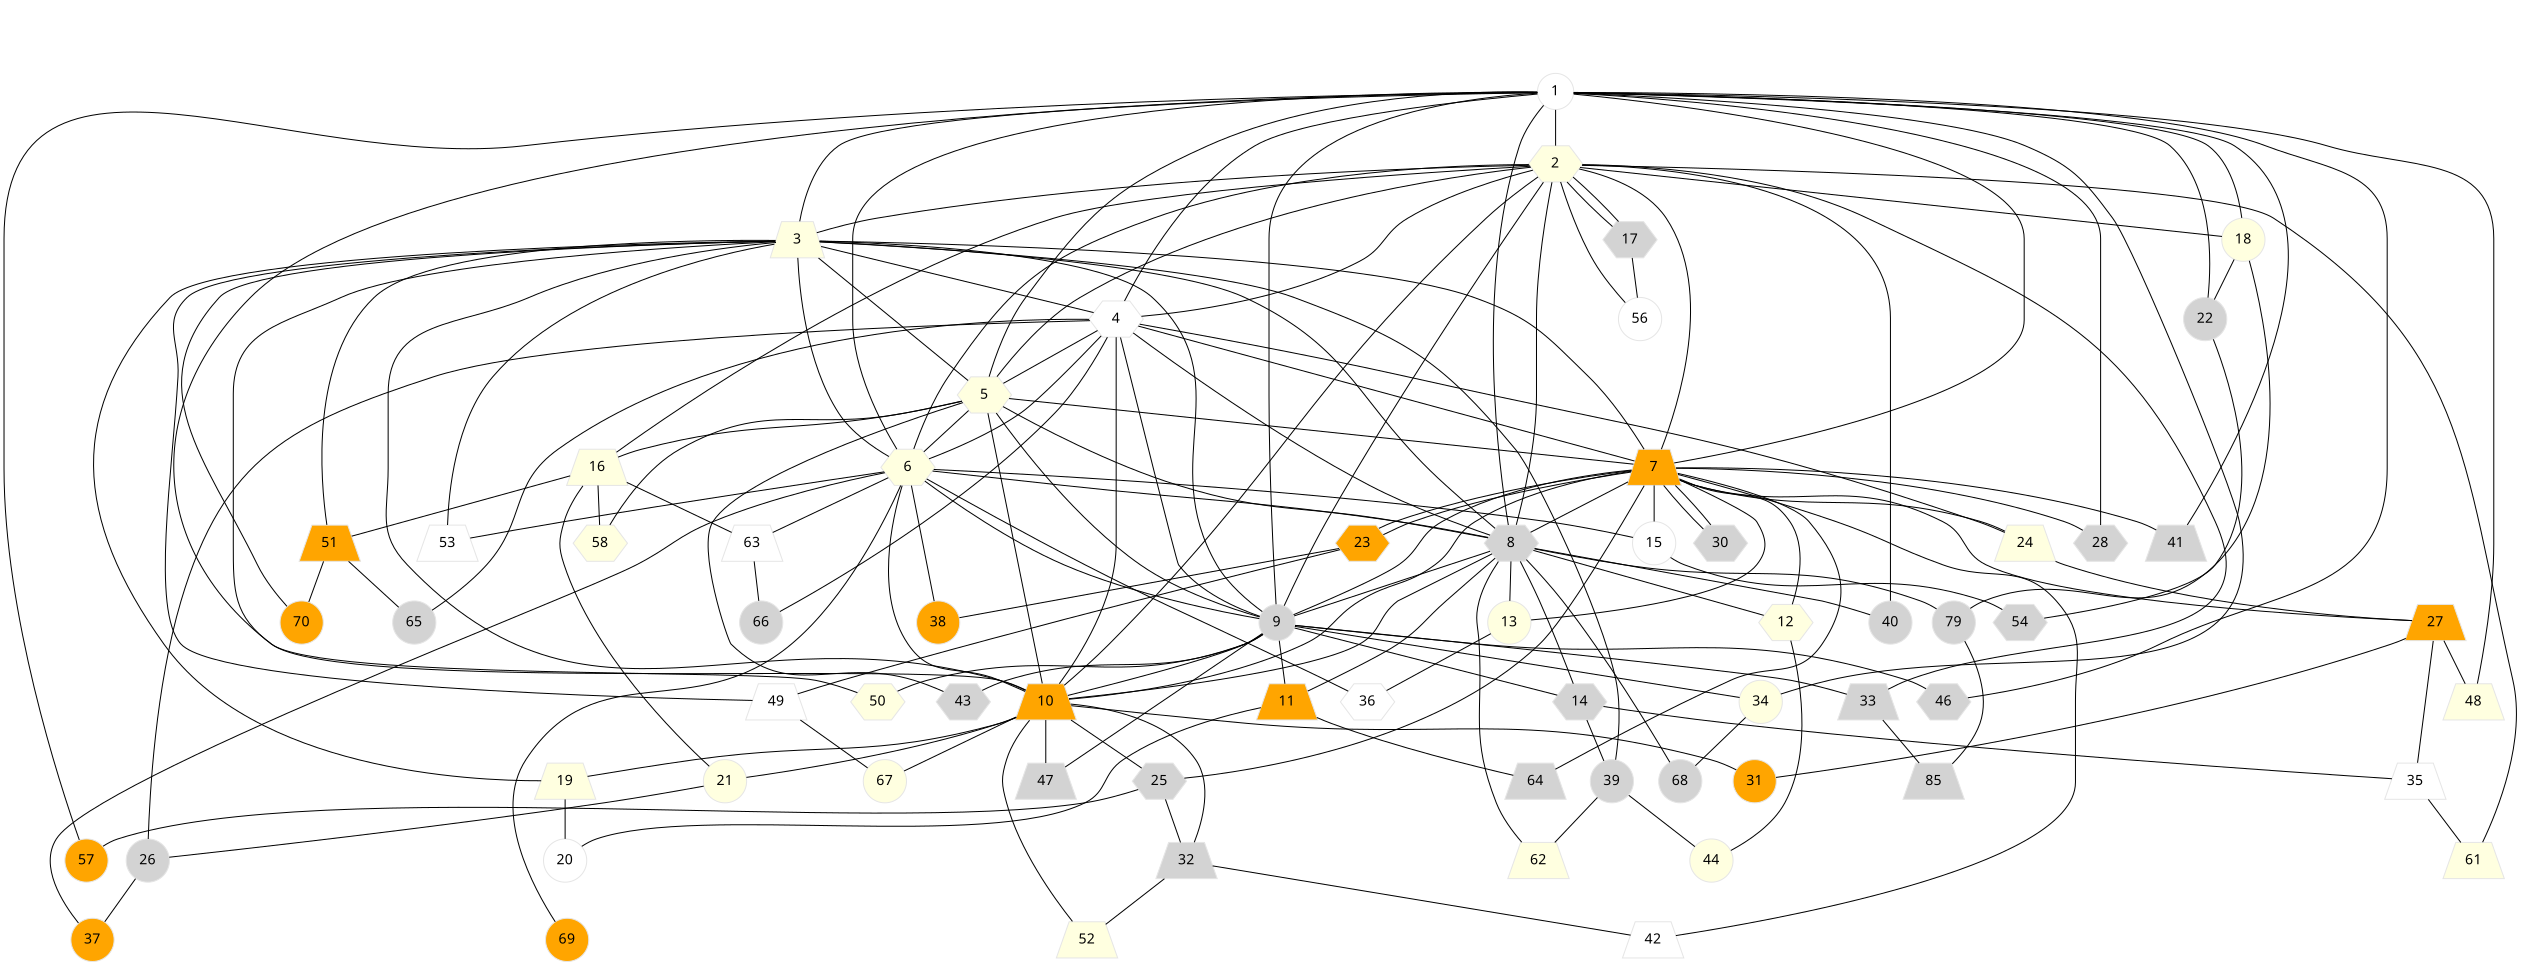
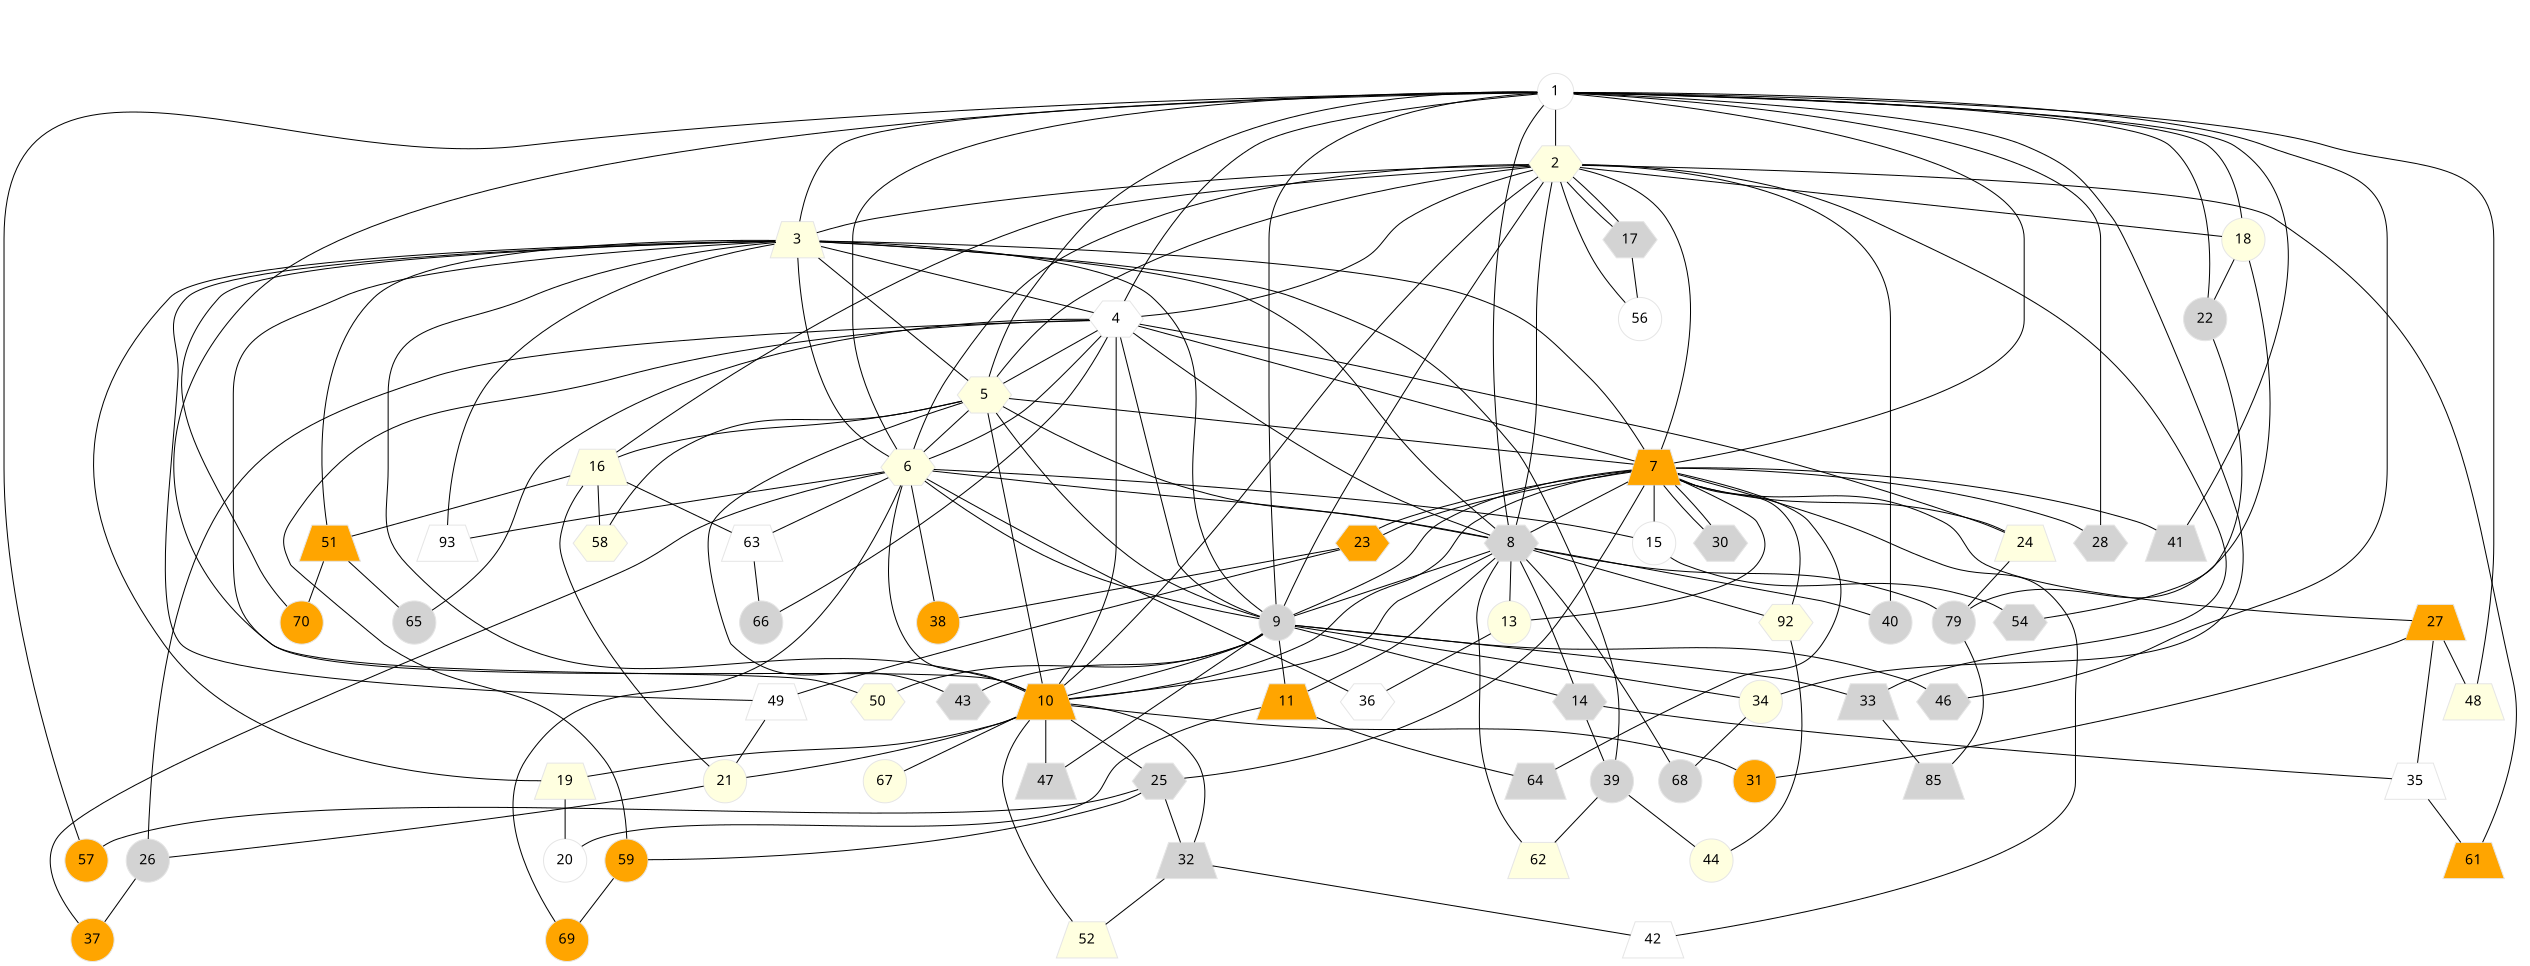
(447, 543) -> (447, 543)
(2196, 597) -> (1989, 584)
(1786, 623) -> (1786, 623)
(831, 742) -> (751, 741)
none -> (626, 861)
(2474, 861) -> (2474, 861)
